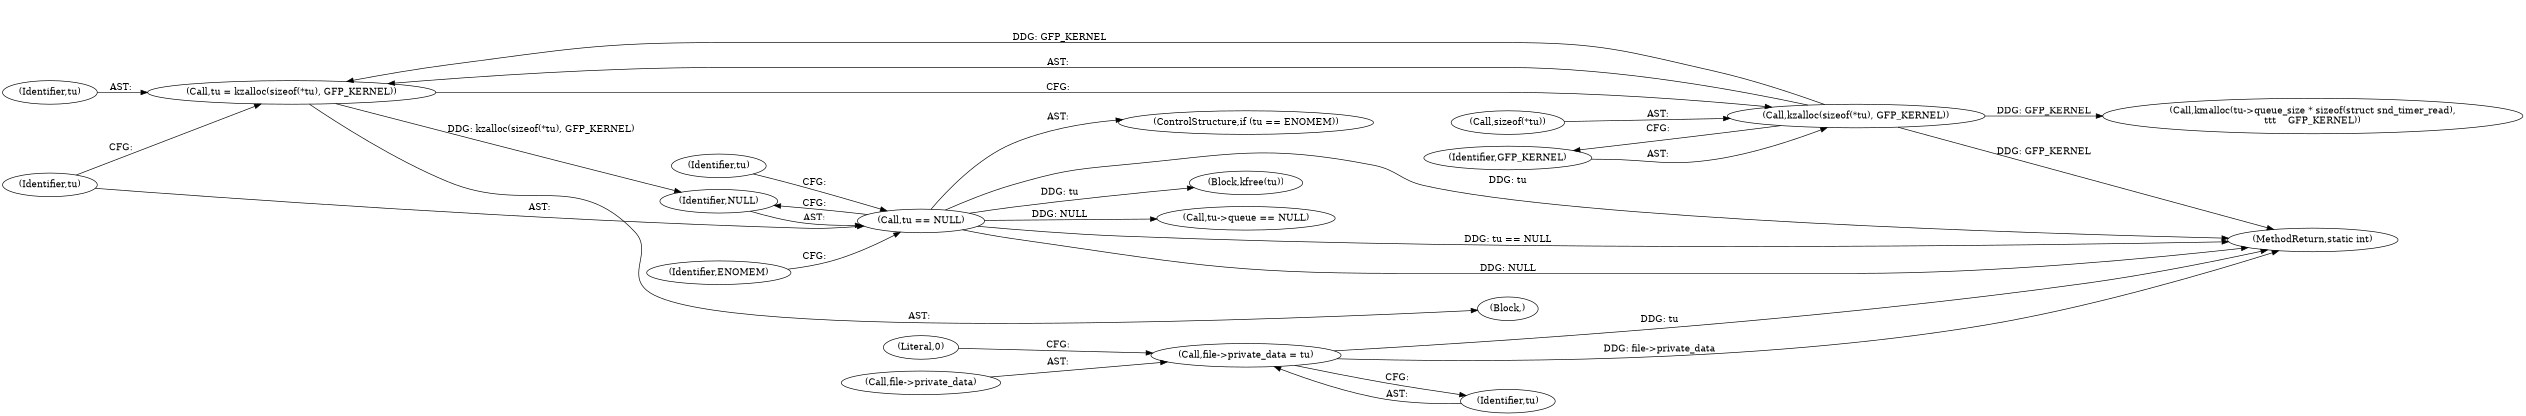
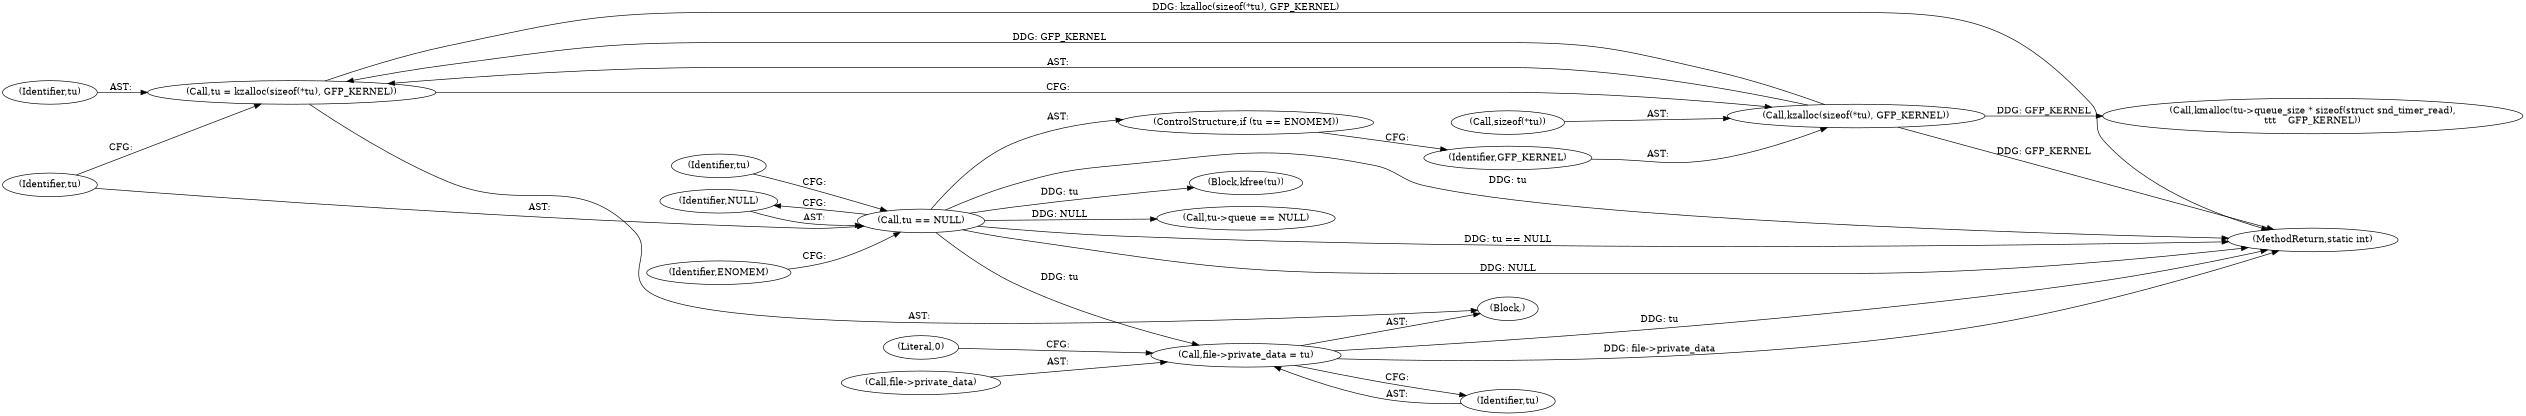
(1680, 138) -> (1379, 141)
(505, 147) -> (1329, 12)
none -> (1058, 302)
none -> (1387, 330)
